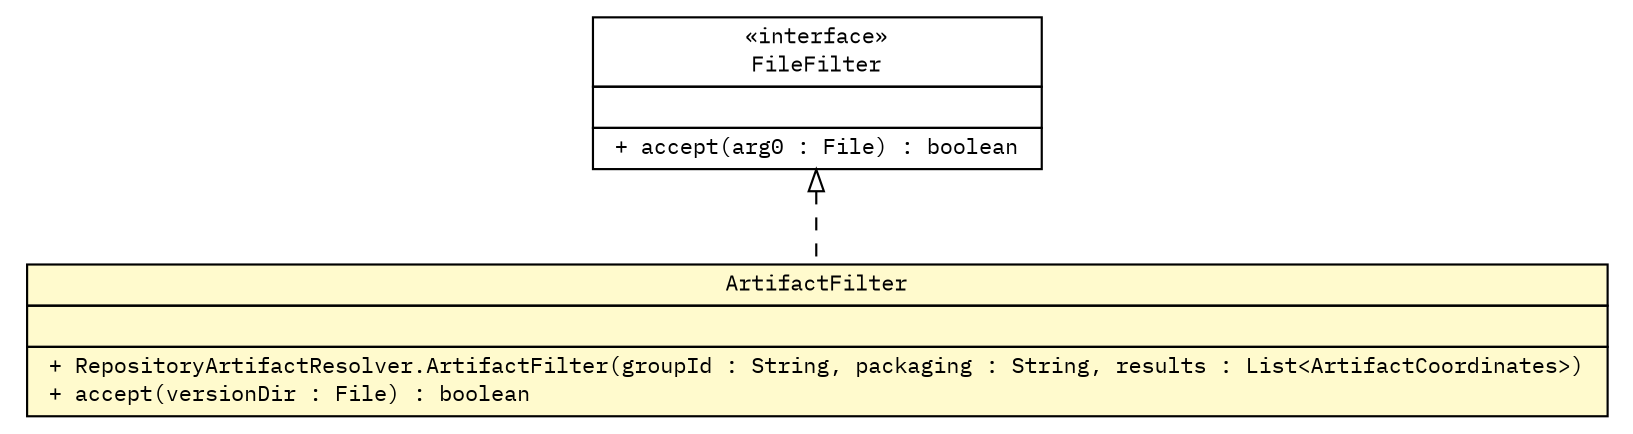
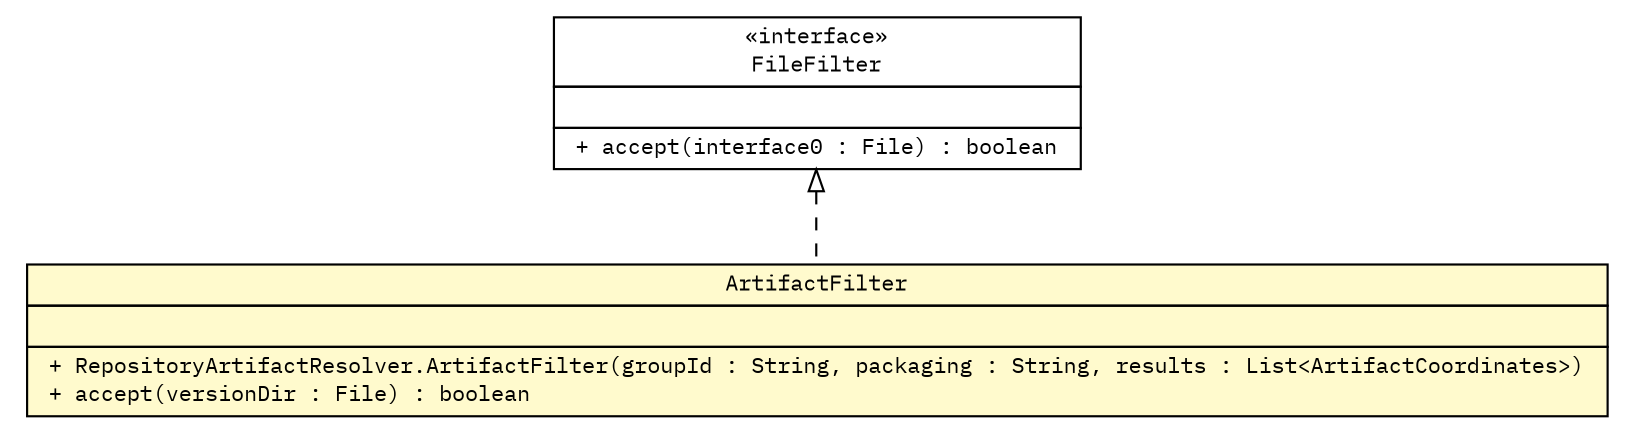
(817, 147) -> (817, 147)
